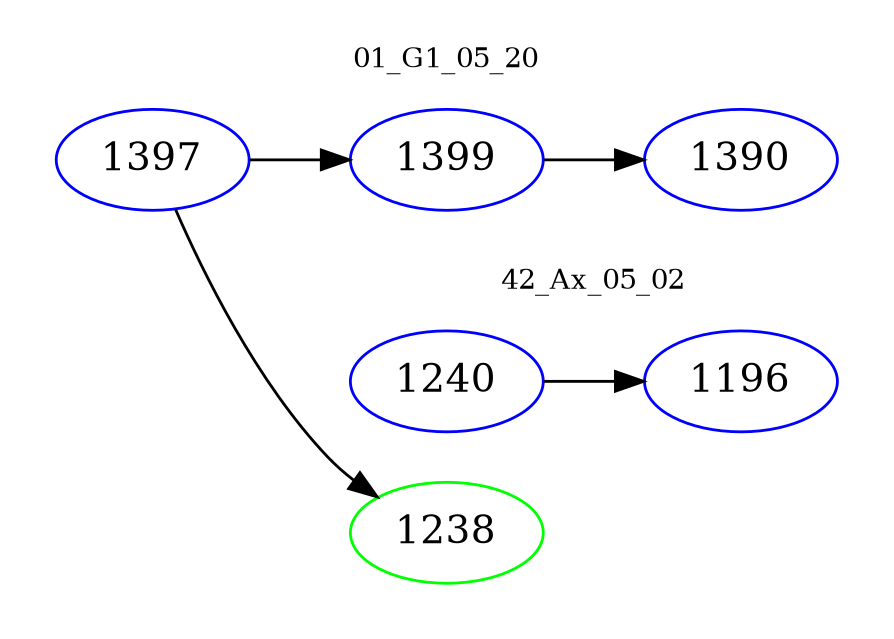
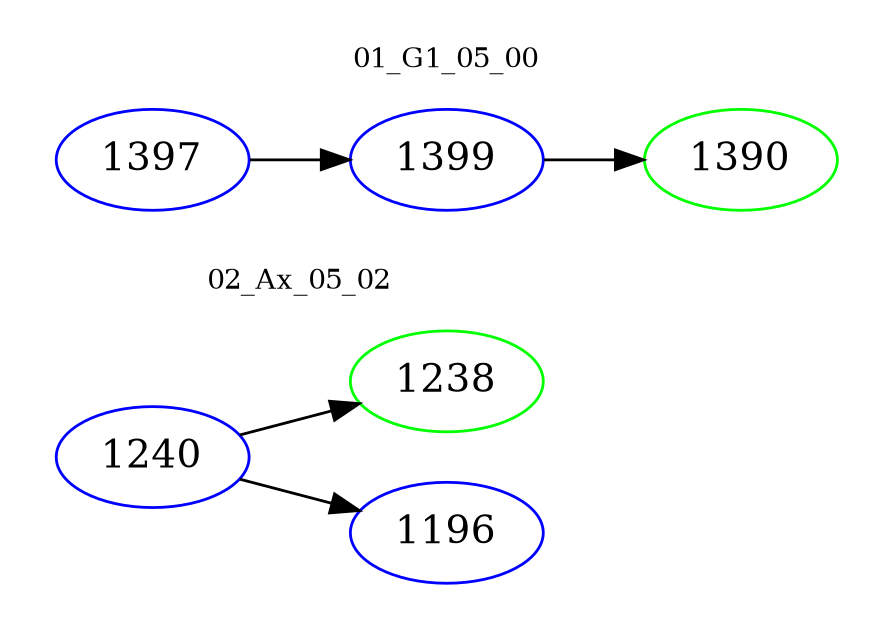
(447, 60) -> (447, 60)
(741, 160) -> (741, 160)
(594, 282) -> (300, 282)
(251, 355) -> (286, 423)
